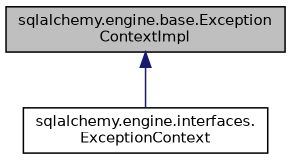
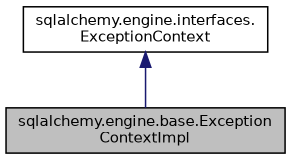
(146, 88) -> (146, 88)
